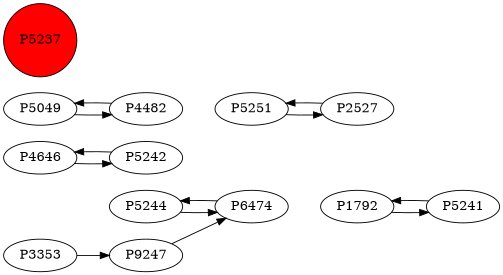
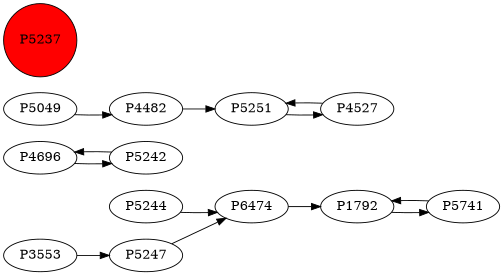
(98, 103) -> (194, 109)
(357, 109) -> (357, 109)
(40, 158) -> (40, 158)
(203, 201) -> (300, 207)
(463, 207) -> (463, 207)
(40, 255) -> (40, 255)
(146, 255) -> (146, 255)
